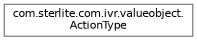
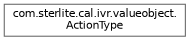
(99, 20) -> (95, 20)
